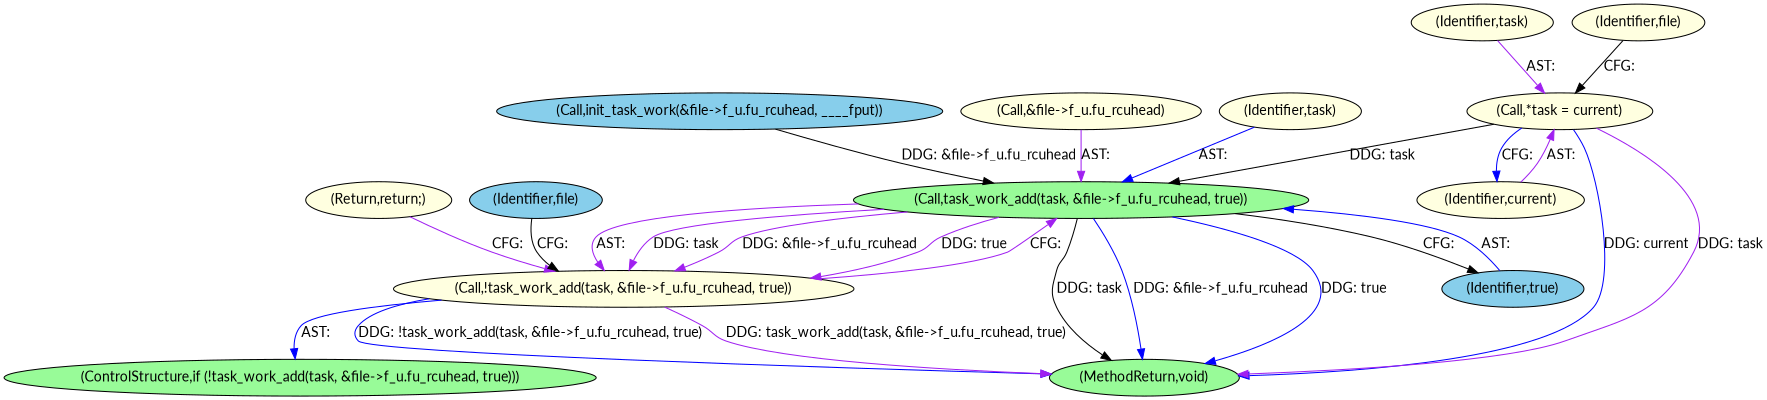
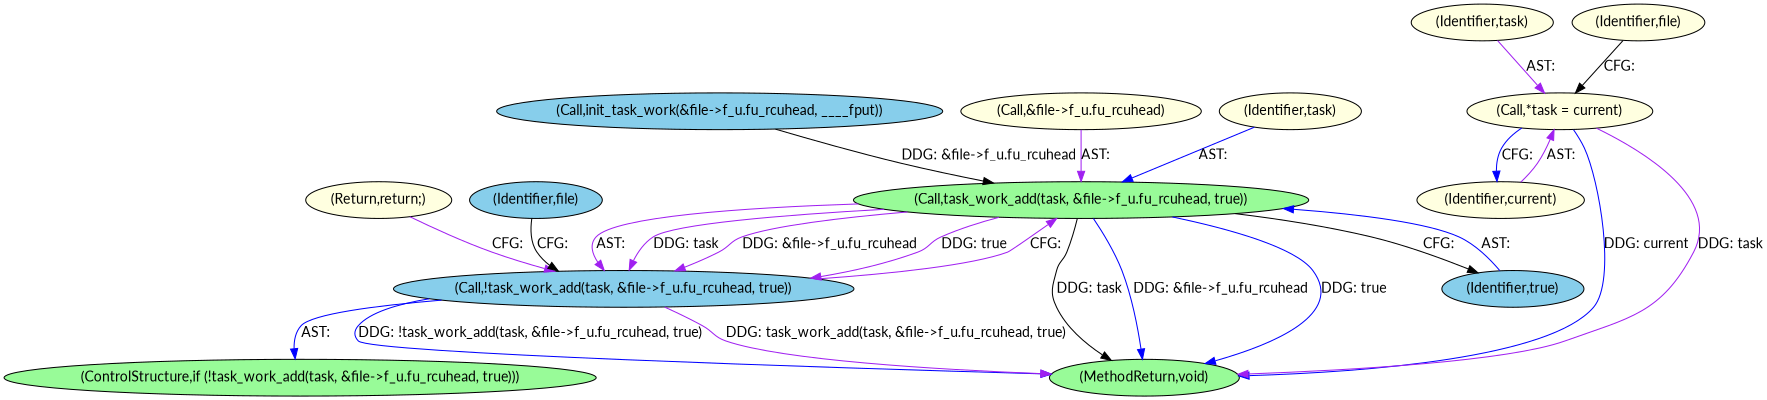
(1337, 153) -> none
(624, 289) -> (624, 289)
